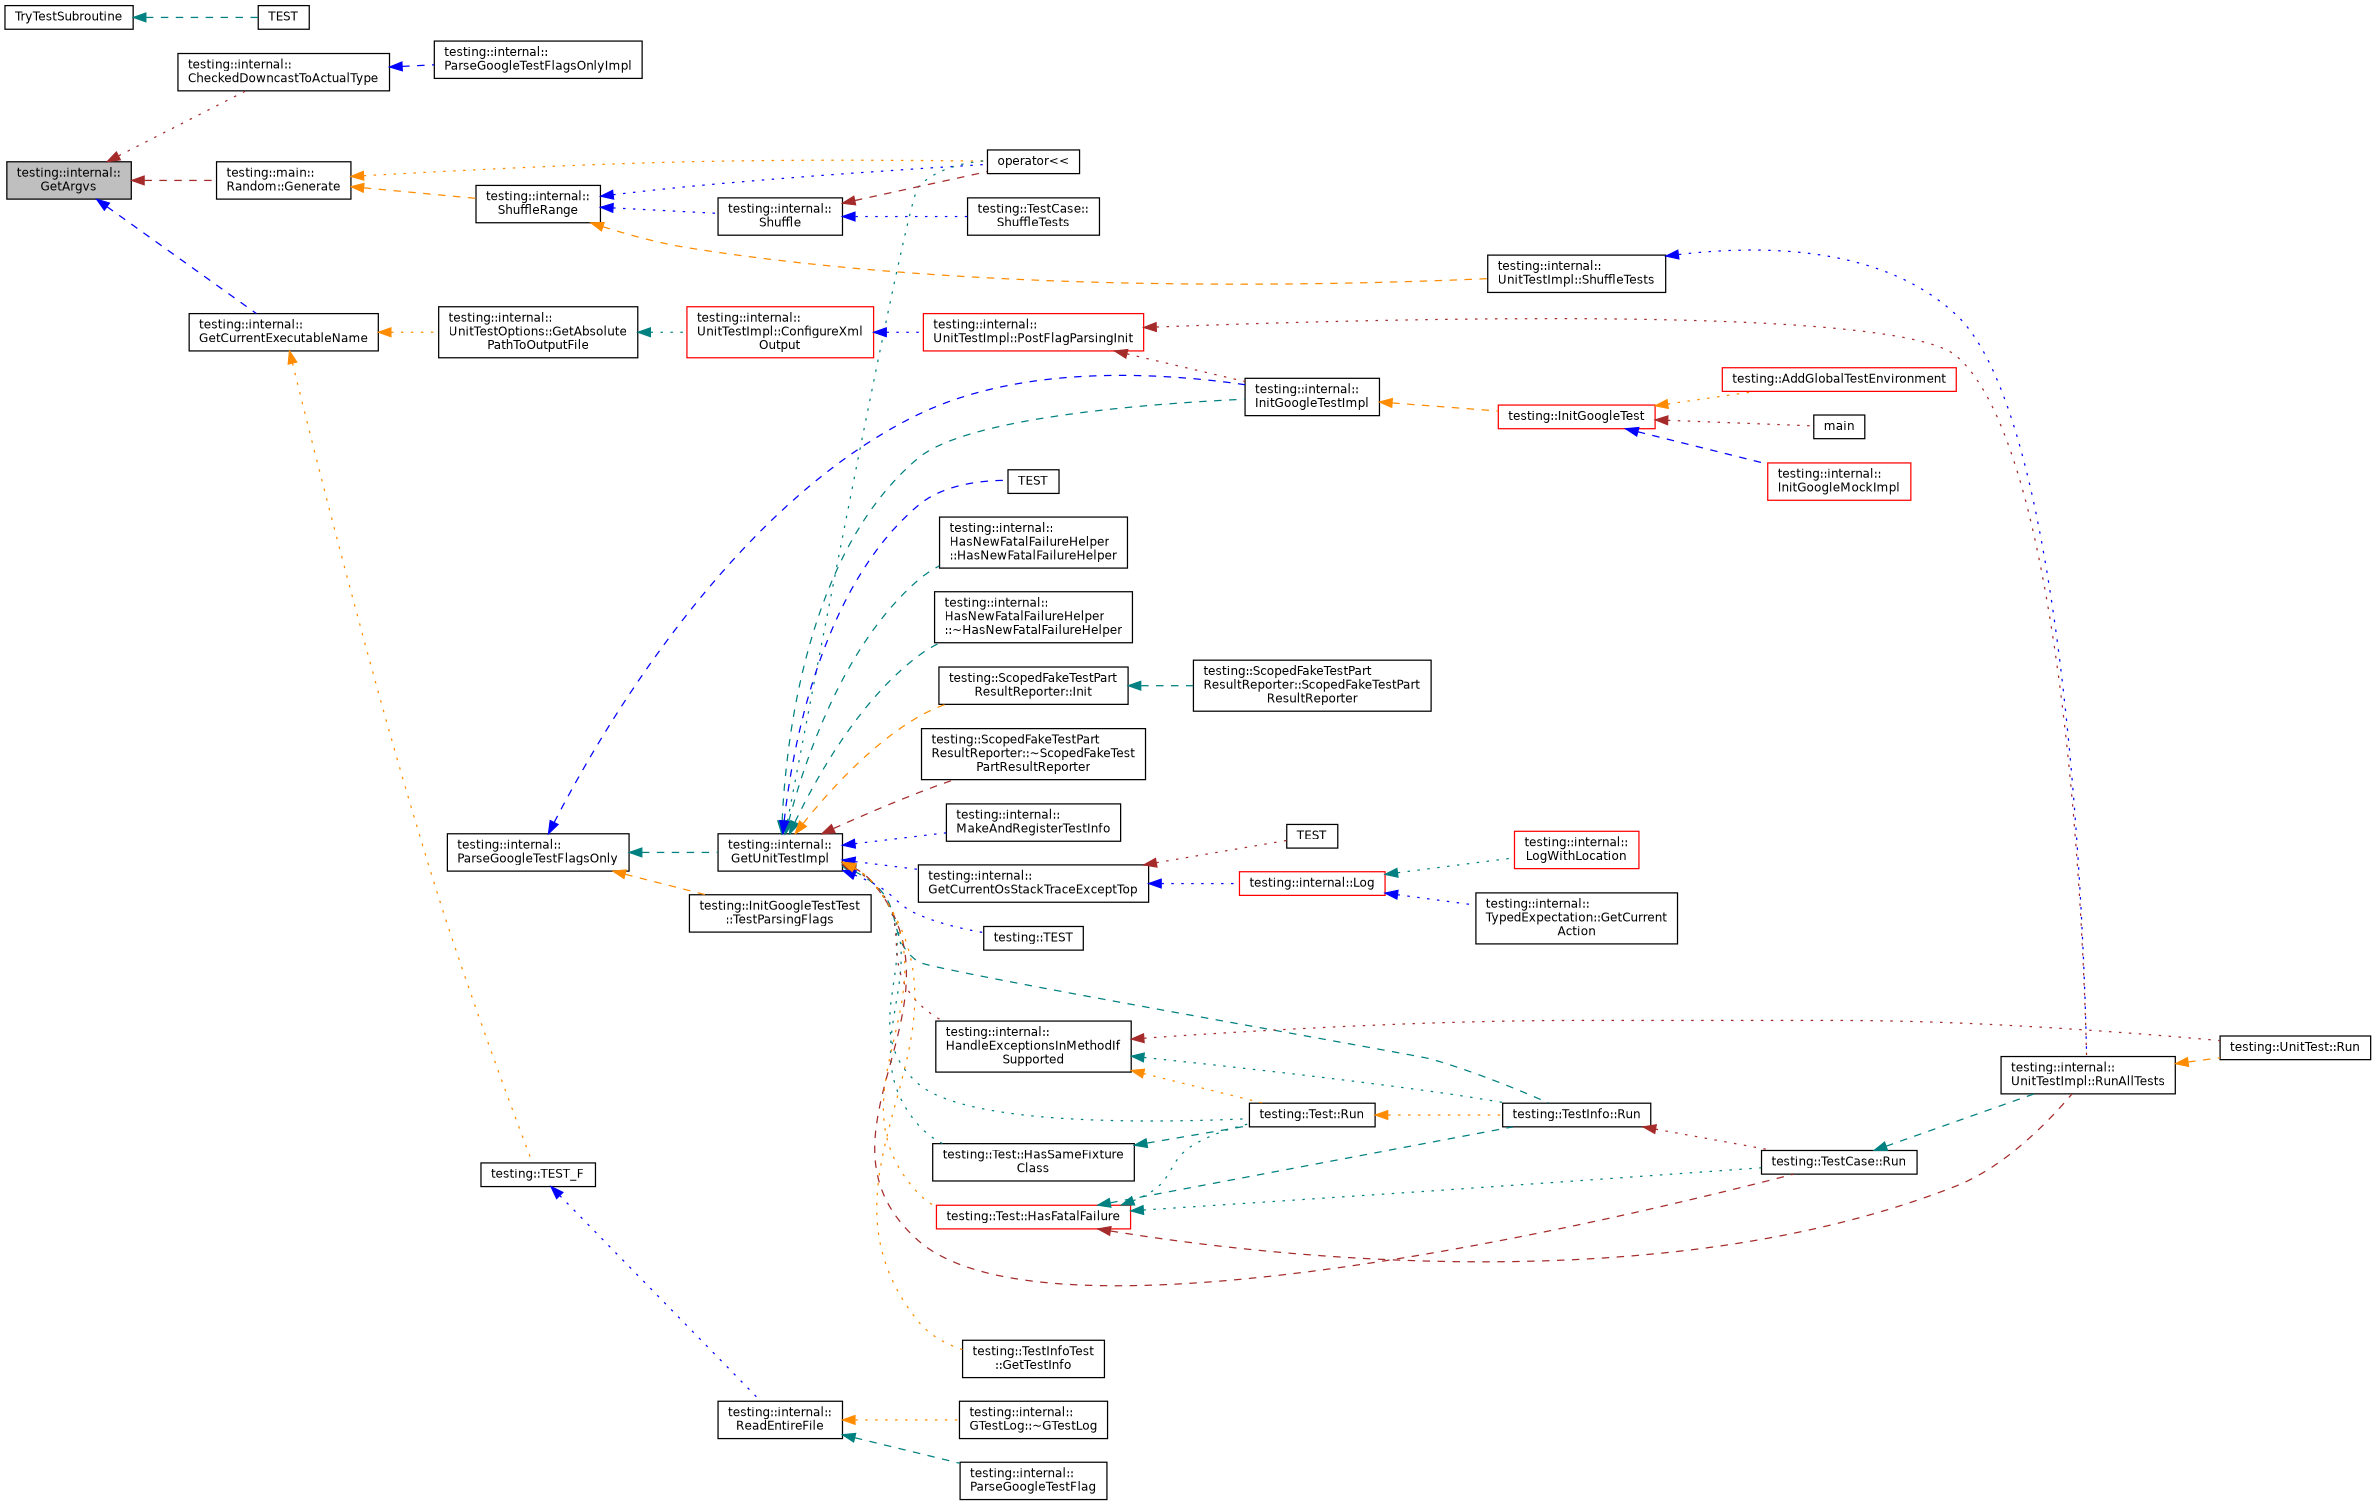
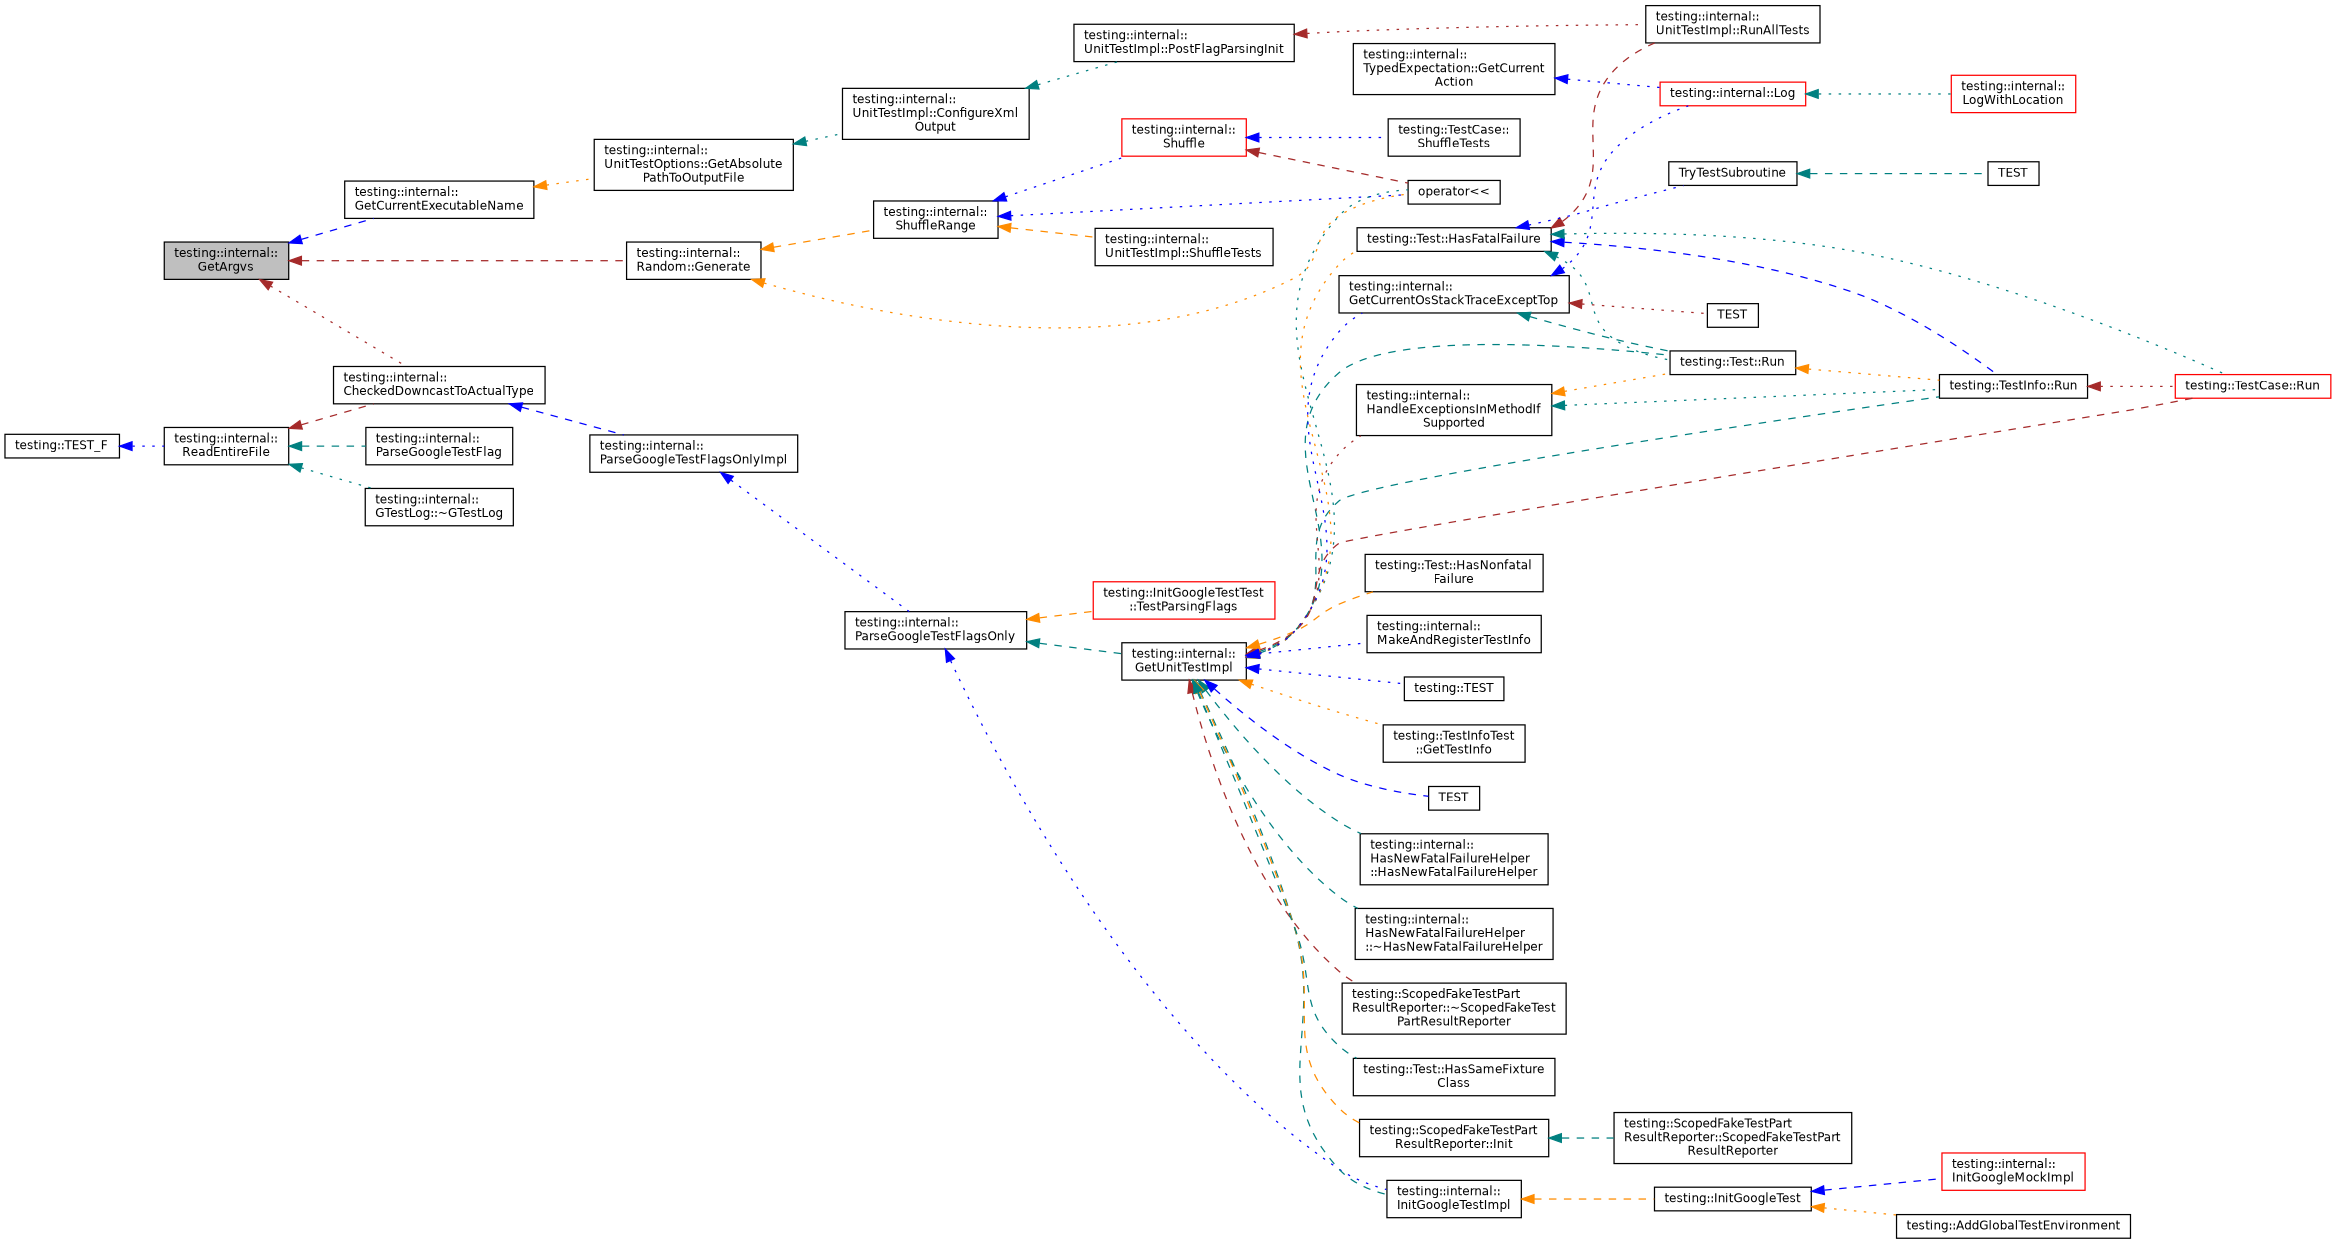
(284, 180) -> (694, 261)
none -> (1606, 206)
(780, 217) -> (1184, 138)
(780, 332) -> (936, 114)
(905, 332) -> (1078, 73)
(1034, 332) -> (1184, 43)
(1186, 368) -> none
(1839, 380) -> (2014, 1226)
none -> (337, 414)
(1577, 417) -> (1733, 1199)
(1839, 427) -> none
(825, 475) -> (1129, 960)
(2028, 480) -> none
none -> (820, 546)
none -> (1454, 573)
(400, 767) -> none
(1436, 900) -> (1616, 84)
(780, 913) -> (1184, 600)
(895, 1007) -> (1275, 879)
(2295, 1048) -> none
(963, 1104) -> (1347, 369)
(1960, 1120) -> none
(1196, 1135) -> (1596, 335)
(1839, 1162) -> (2253, 386)
(1311, 1165) -> (1792, 274)
(1034, 1217) -> (1454, 240)
(907, 1420) -> (337, 478)
